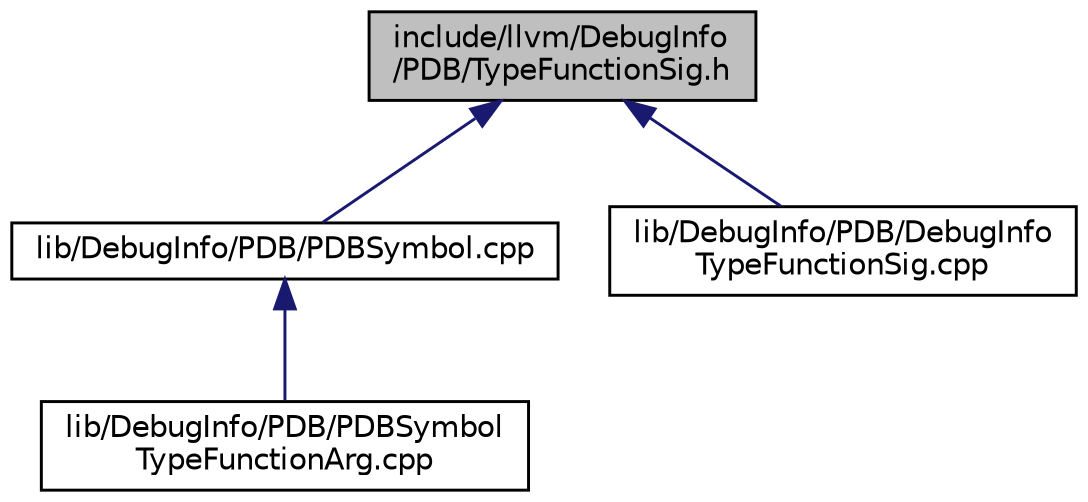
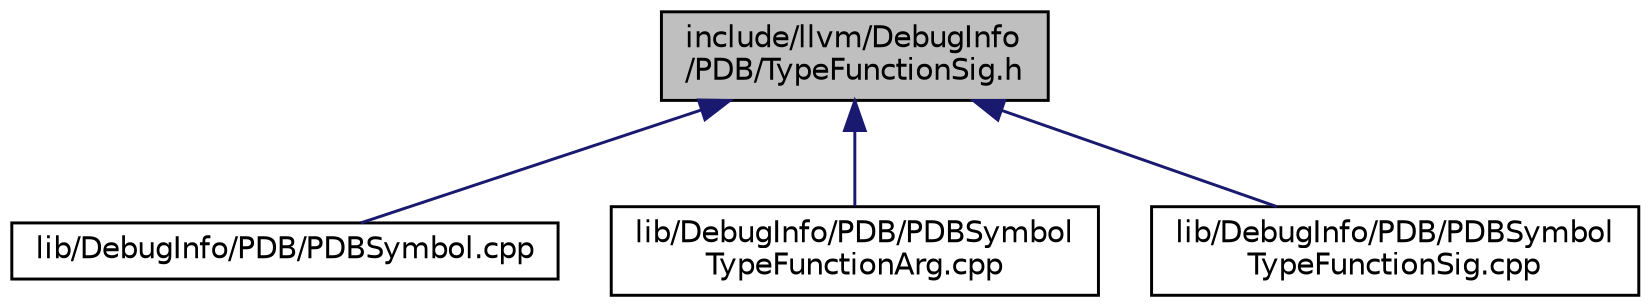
(843, 251) -> (1395, 251)
(285, 355) -> (855, 169)
